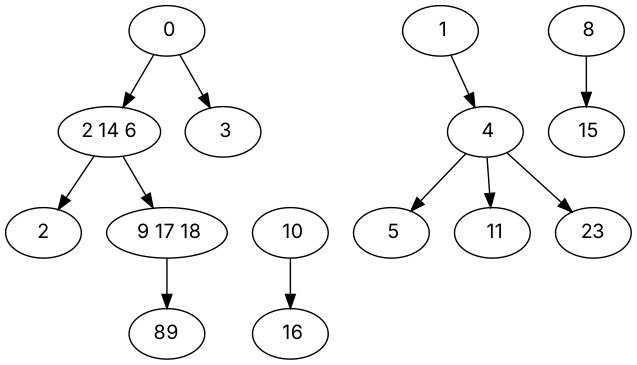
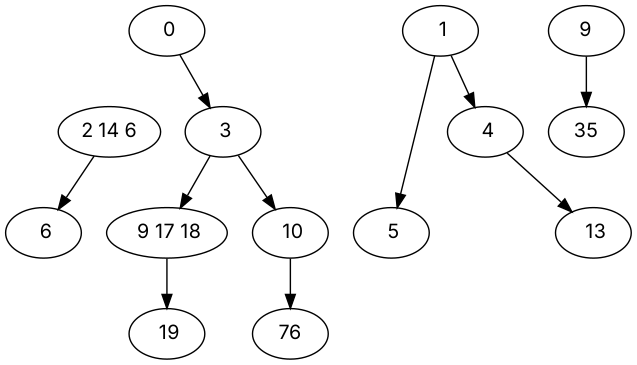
(586, 31) -> (586, 31)
(142, 75) -> none
(586, 132) -> (586, 132)
(134, 176) -> (199, 176)
none -> (253, 177)
(443, 177) -> (418, 125)
(43, 233) -> (43, 233)
(492, 233) -> none
(593, 233) -> (593, 233)
(167, 334) -> (167, 334)
(290, 334) -> (290, 334)
